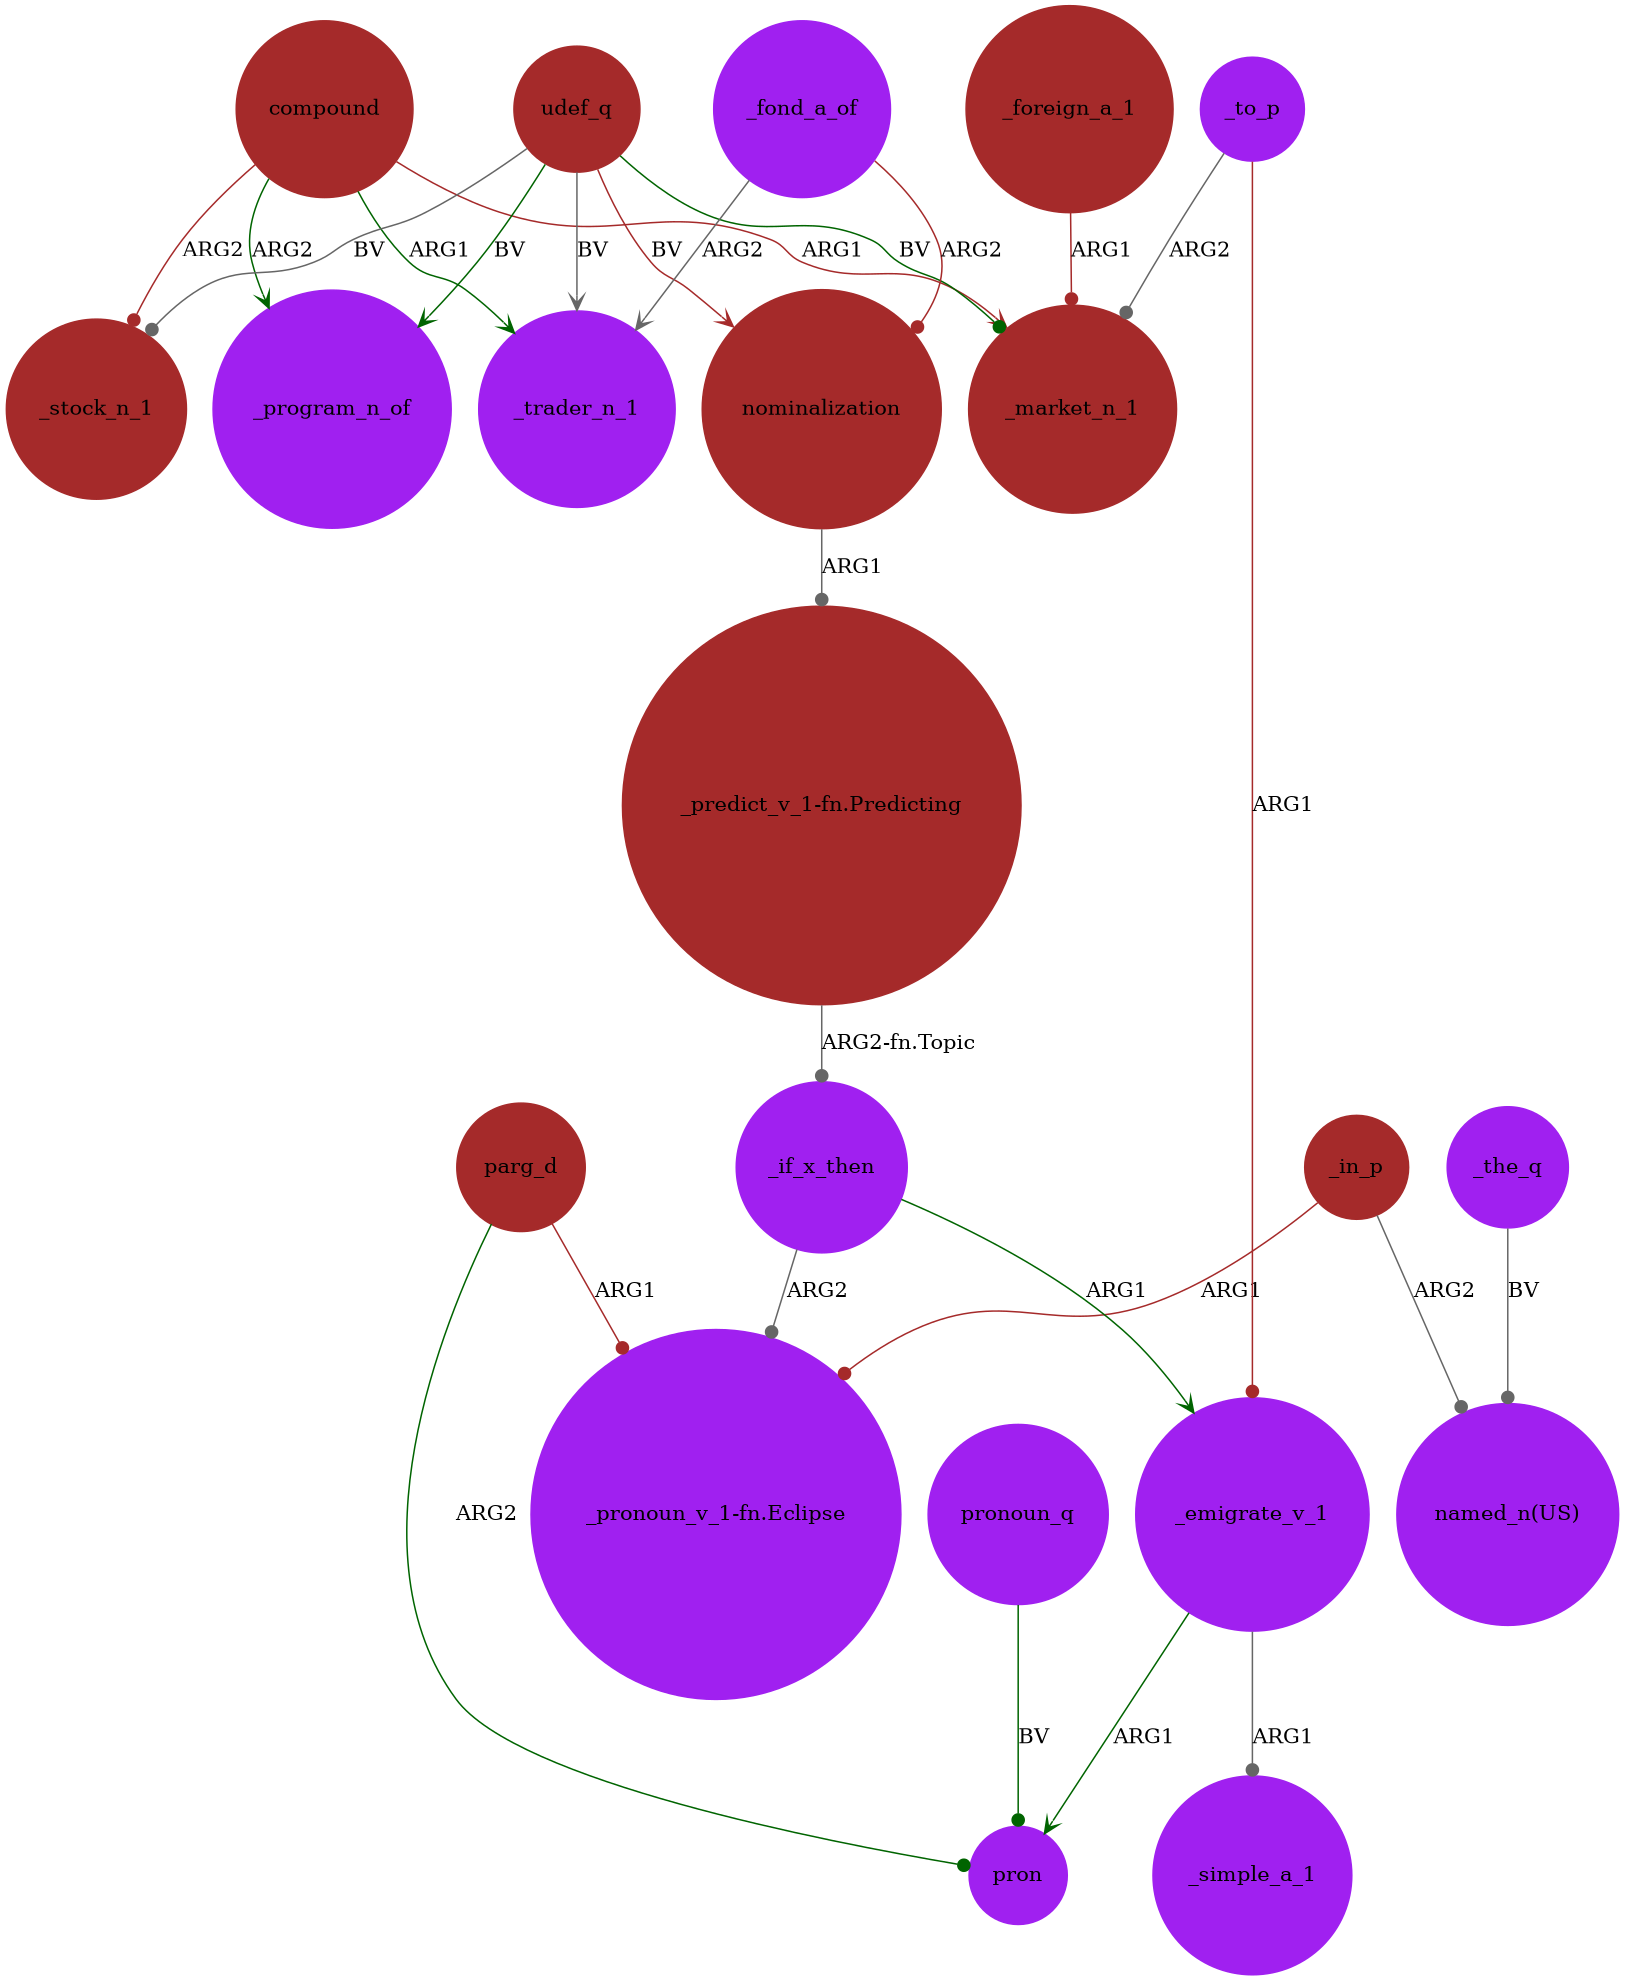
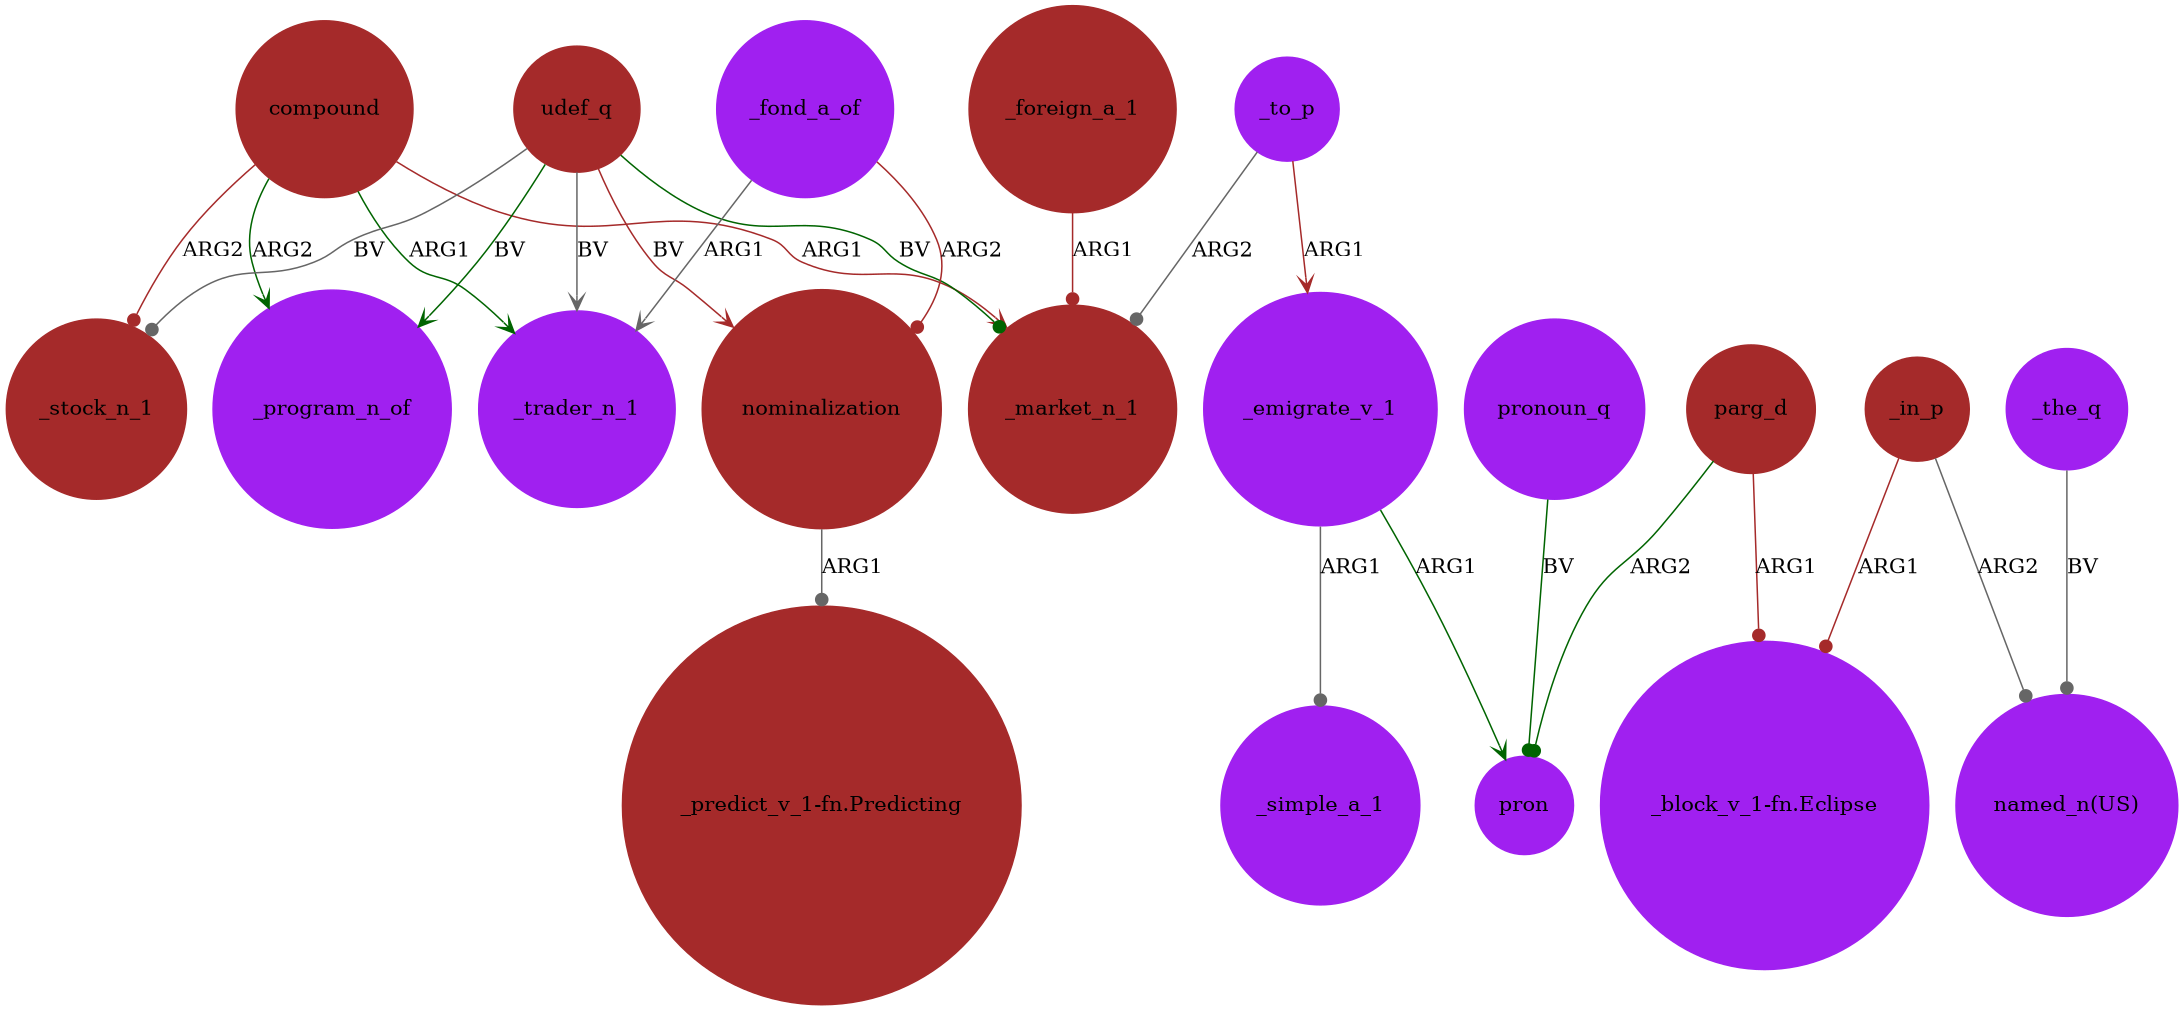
(733, 251) -> (735, 251)
(1252, 773) -> (1299, 219)
(822, 1167) -> none
(716, 1514) -> (1765, 805)
